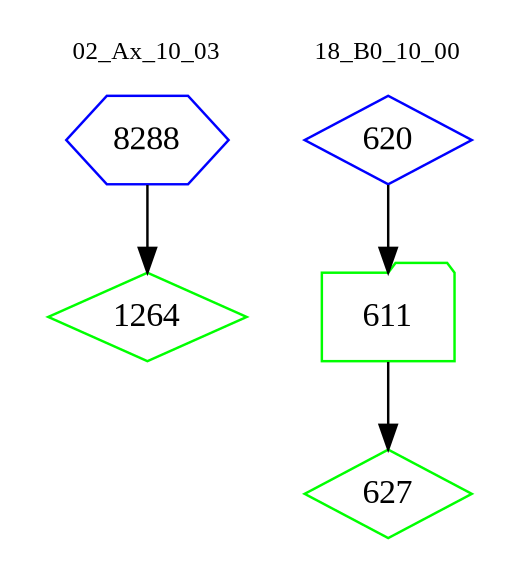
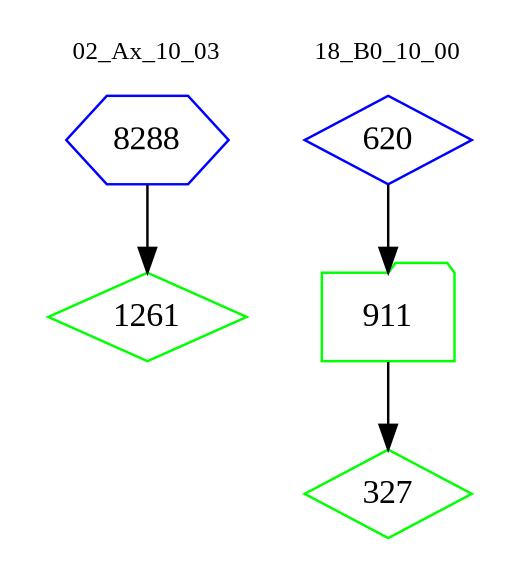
(147, 317) -> (147, 317)
(388, 317) -> (388, 317)
(388, 494) -> (388, 494)
